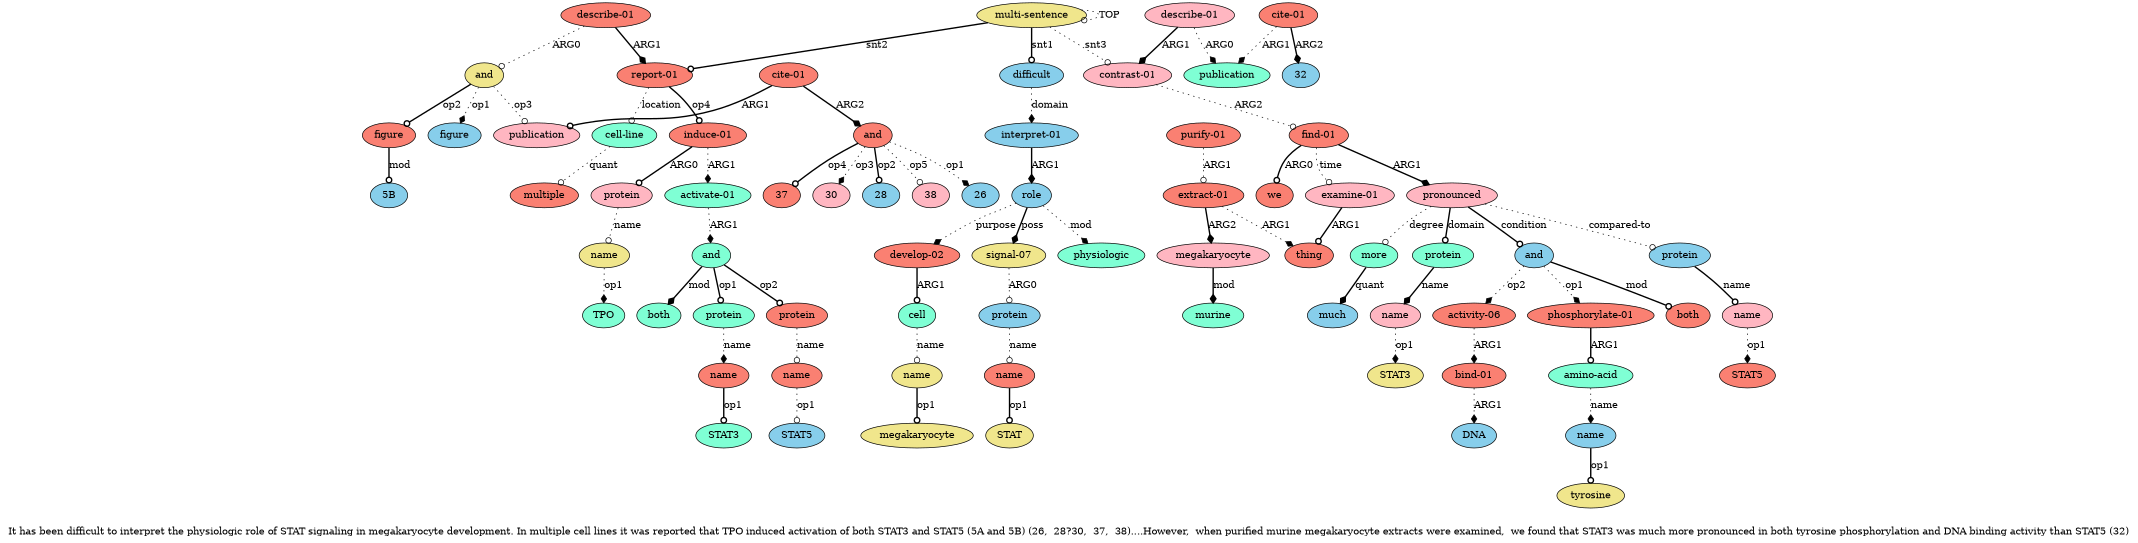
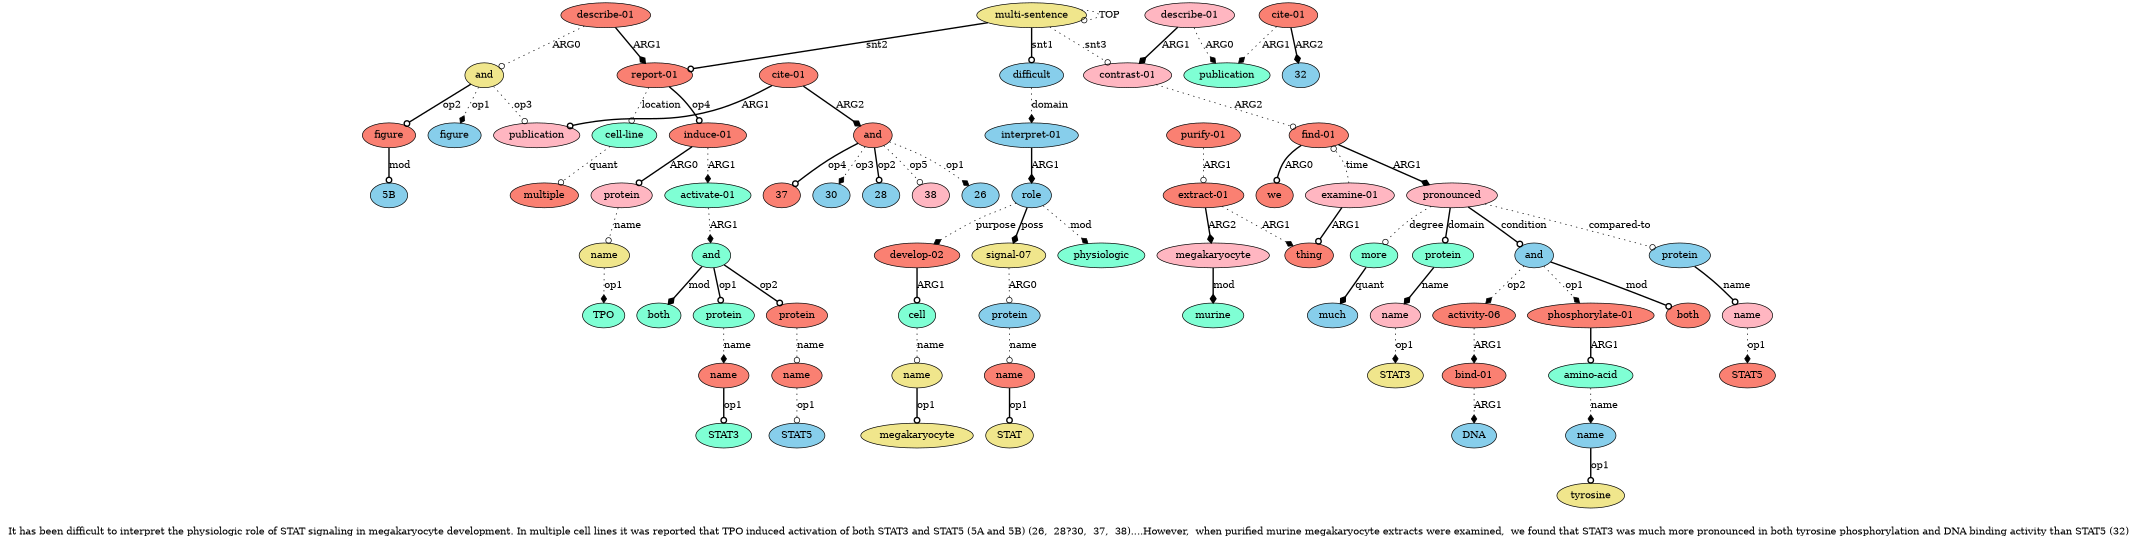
(1318, 165) -> (1345, 166)
(831, 195) -> (831, 195)
